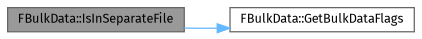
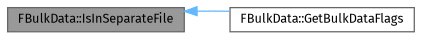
(201, 28) -> (214, 11)
